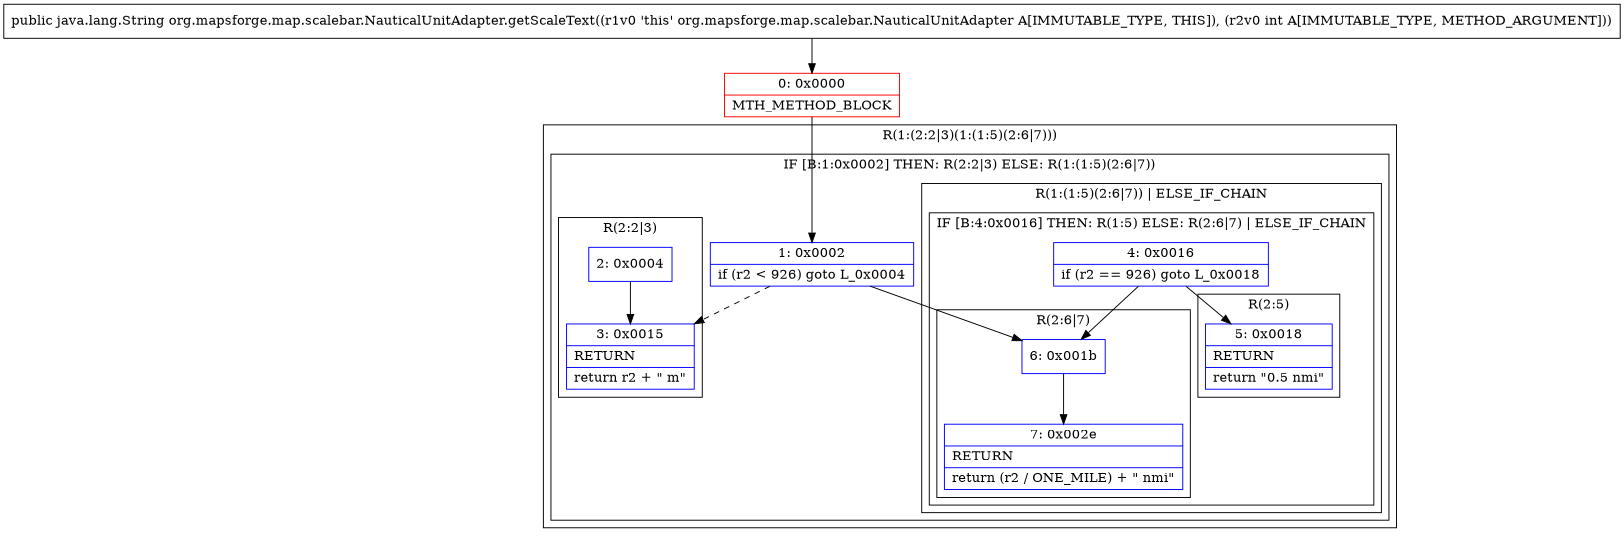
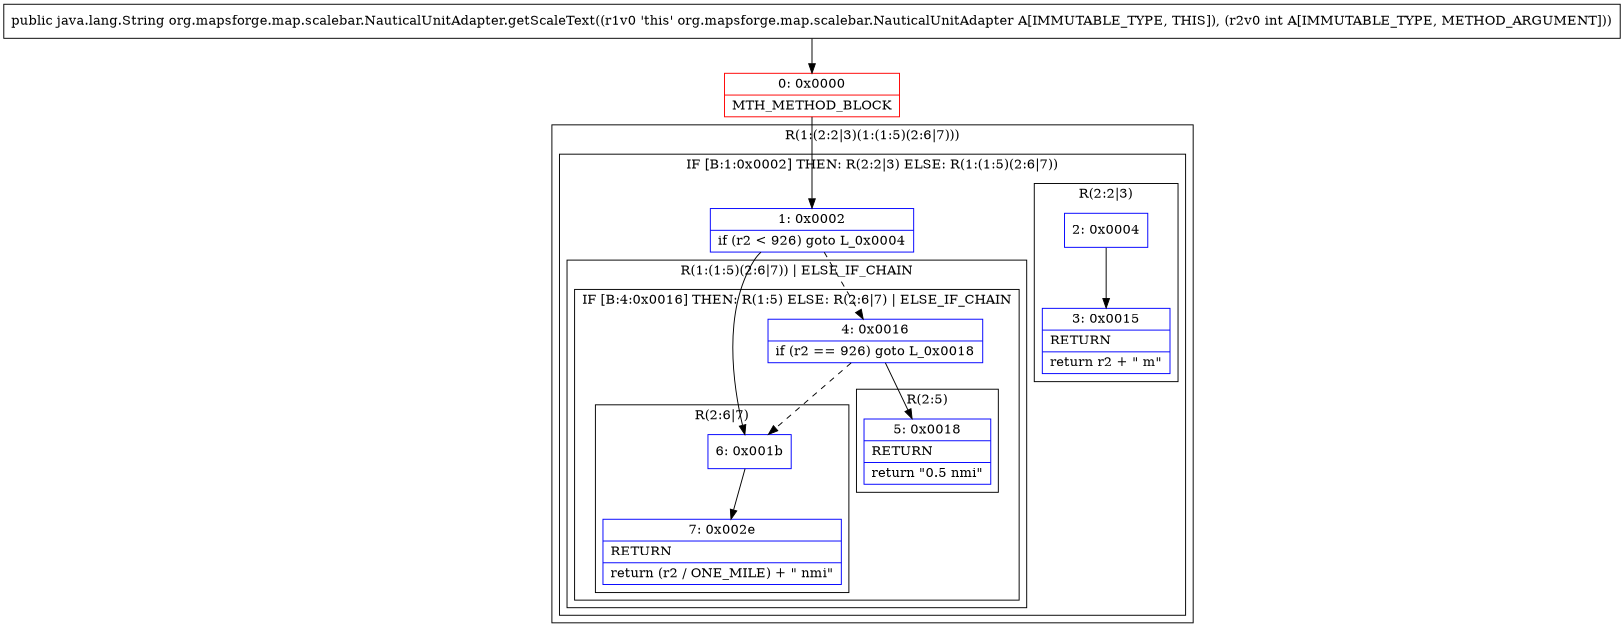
(736, 303) -> (841, 281)
(1120, 304) -> (813, 395)
